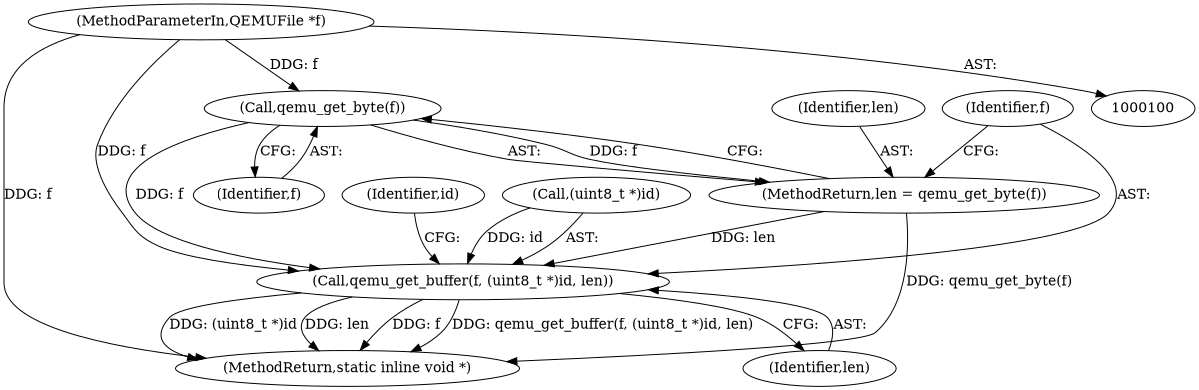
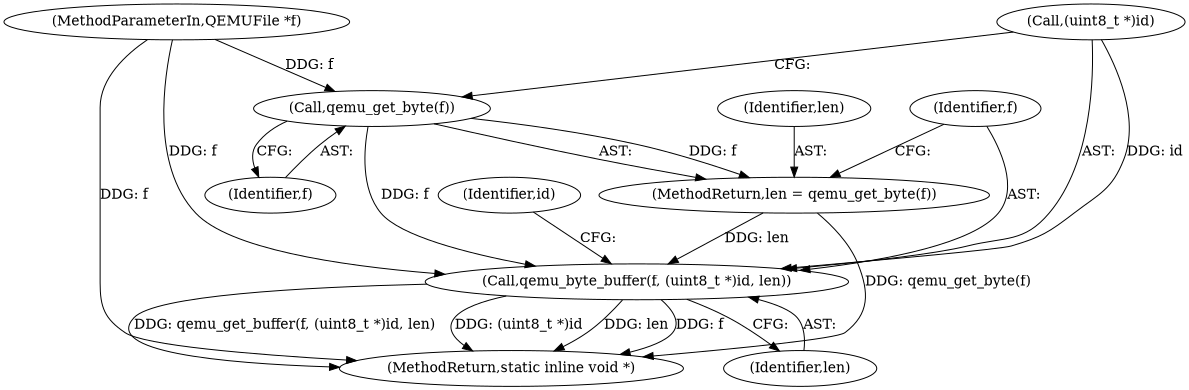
(1143, 109) -> none
(631, 143) -> (743, 64)
(463, 282) -> (637, 282)
